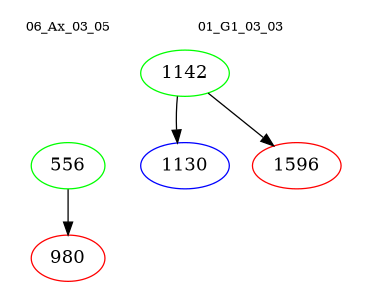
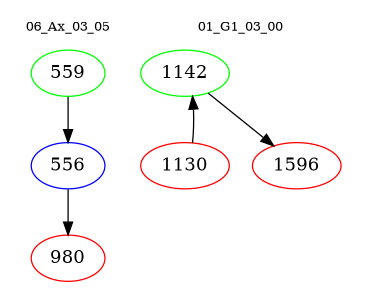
(241, 28) -> (241, 28)
none -> (68, 73)
(176, 113) -> (194, 126)
(68, 166) -> (68, 166)
(185, 166) -> (185, 166)
